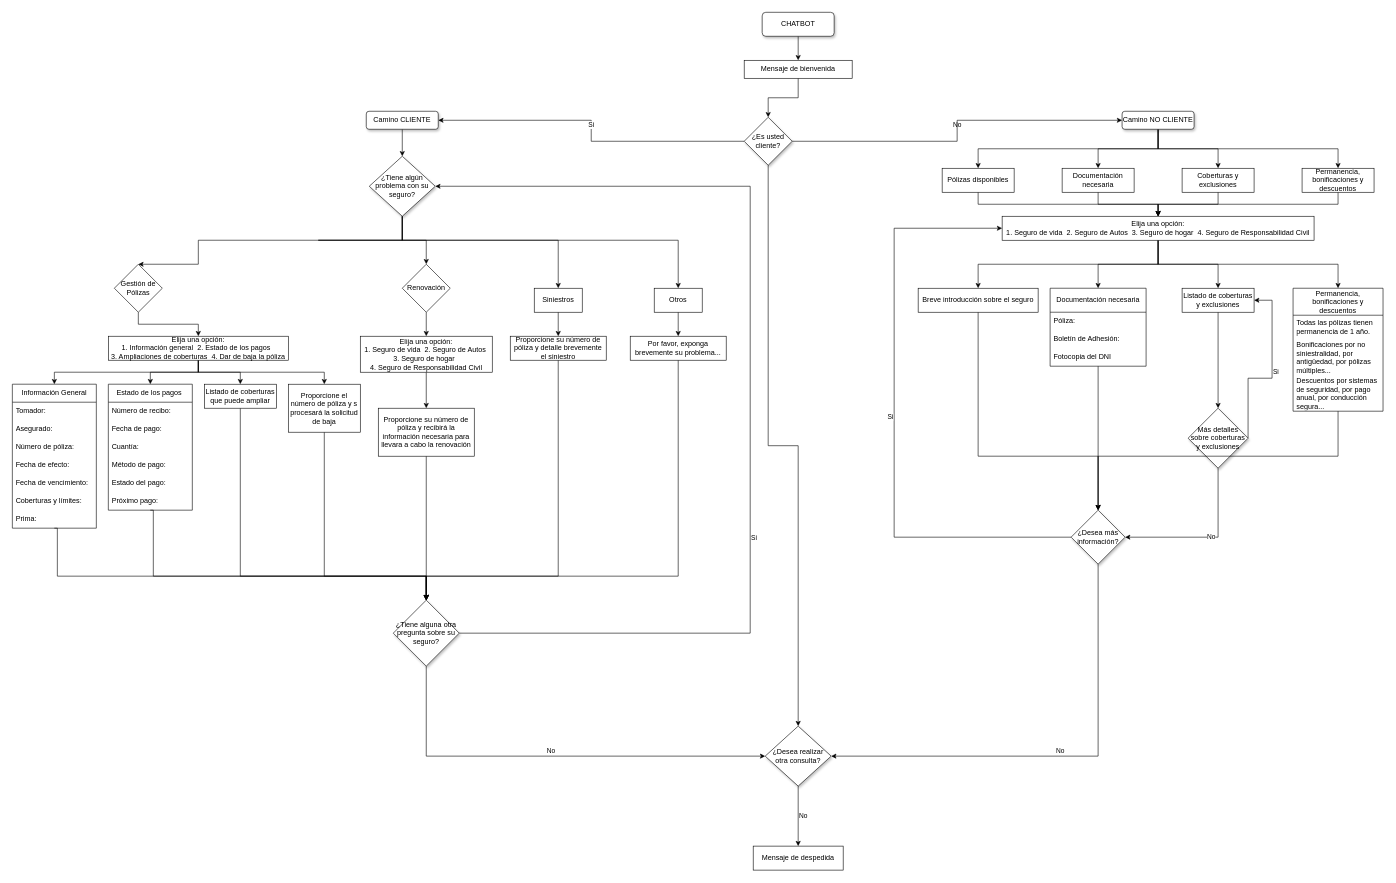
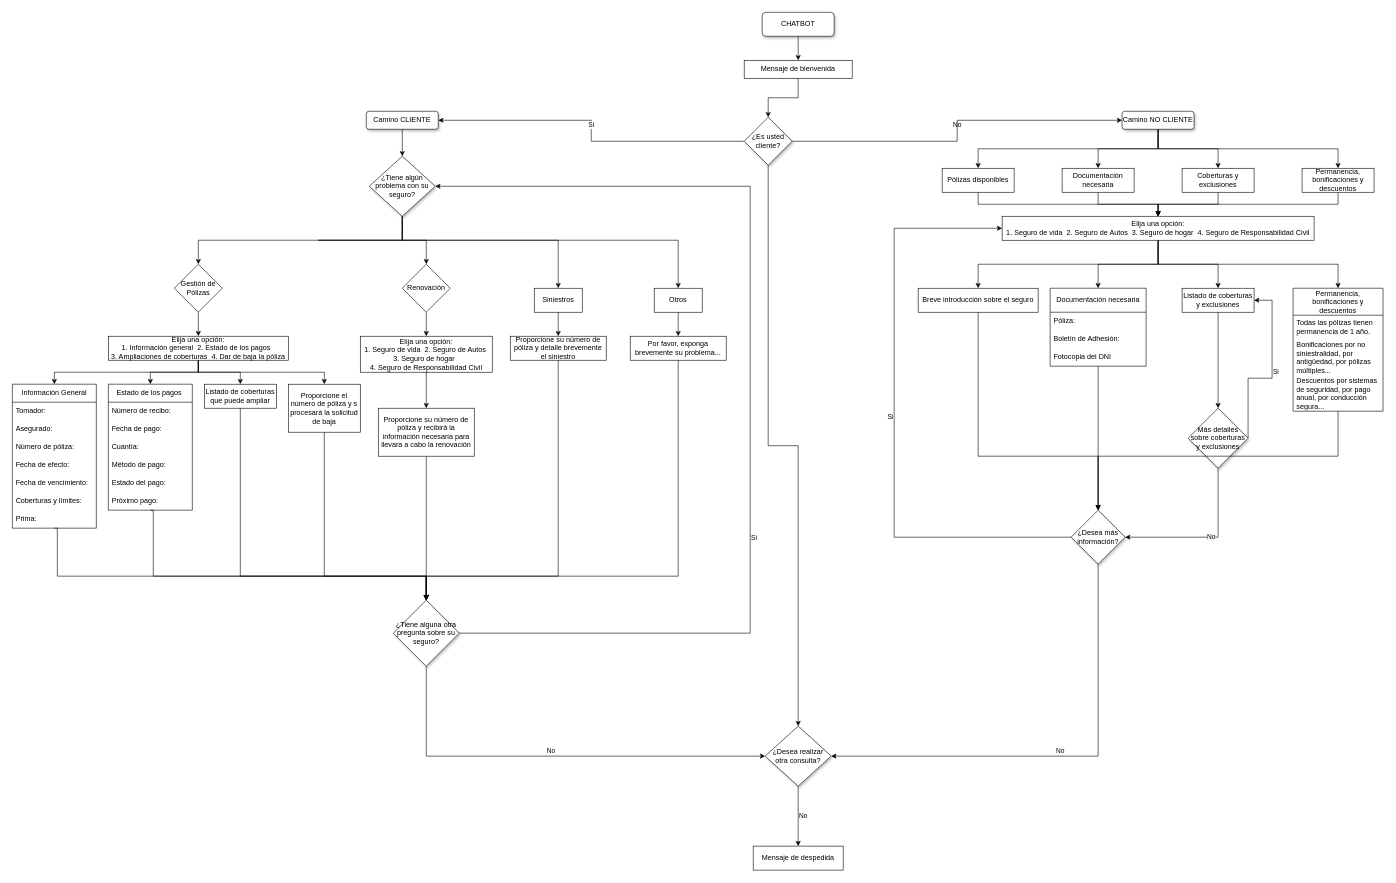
(138, 288) -> (198, 288)
